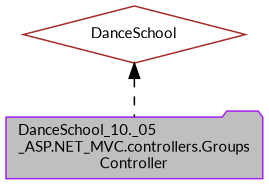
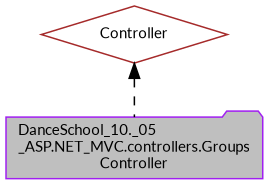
(134, 35) -> (134, 35)
